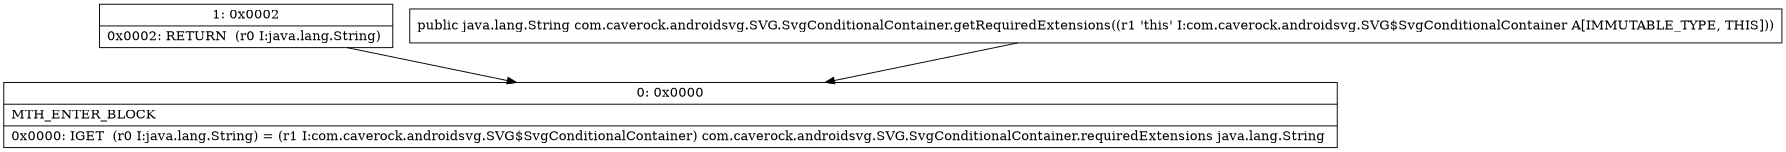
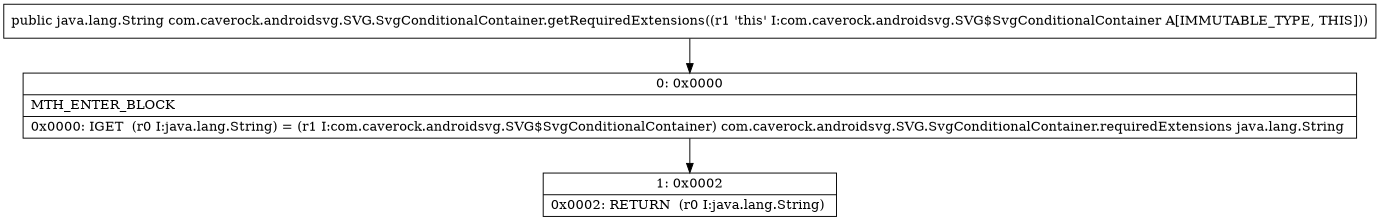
(427, 64) -> (690, 151)
